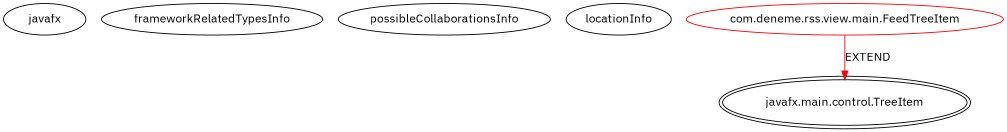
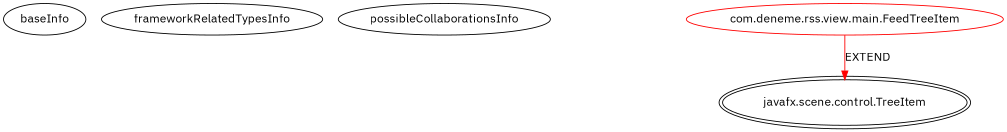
(45, 19) -> (45, 19)
(619, 19) -> none
(845, 103) -> (845, 103)
